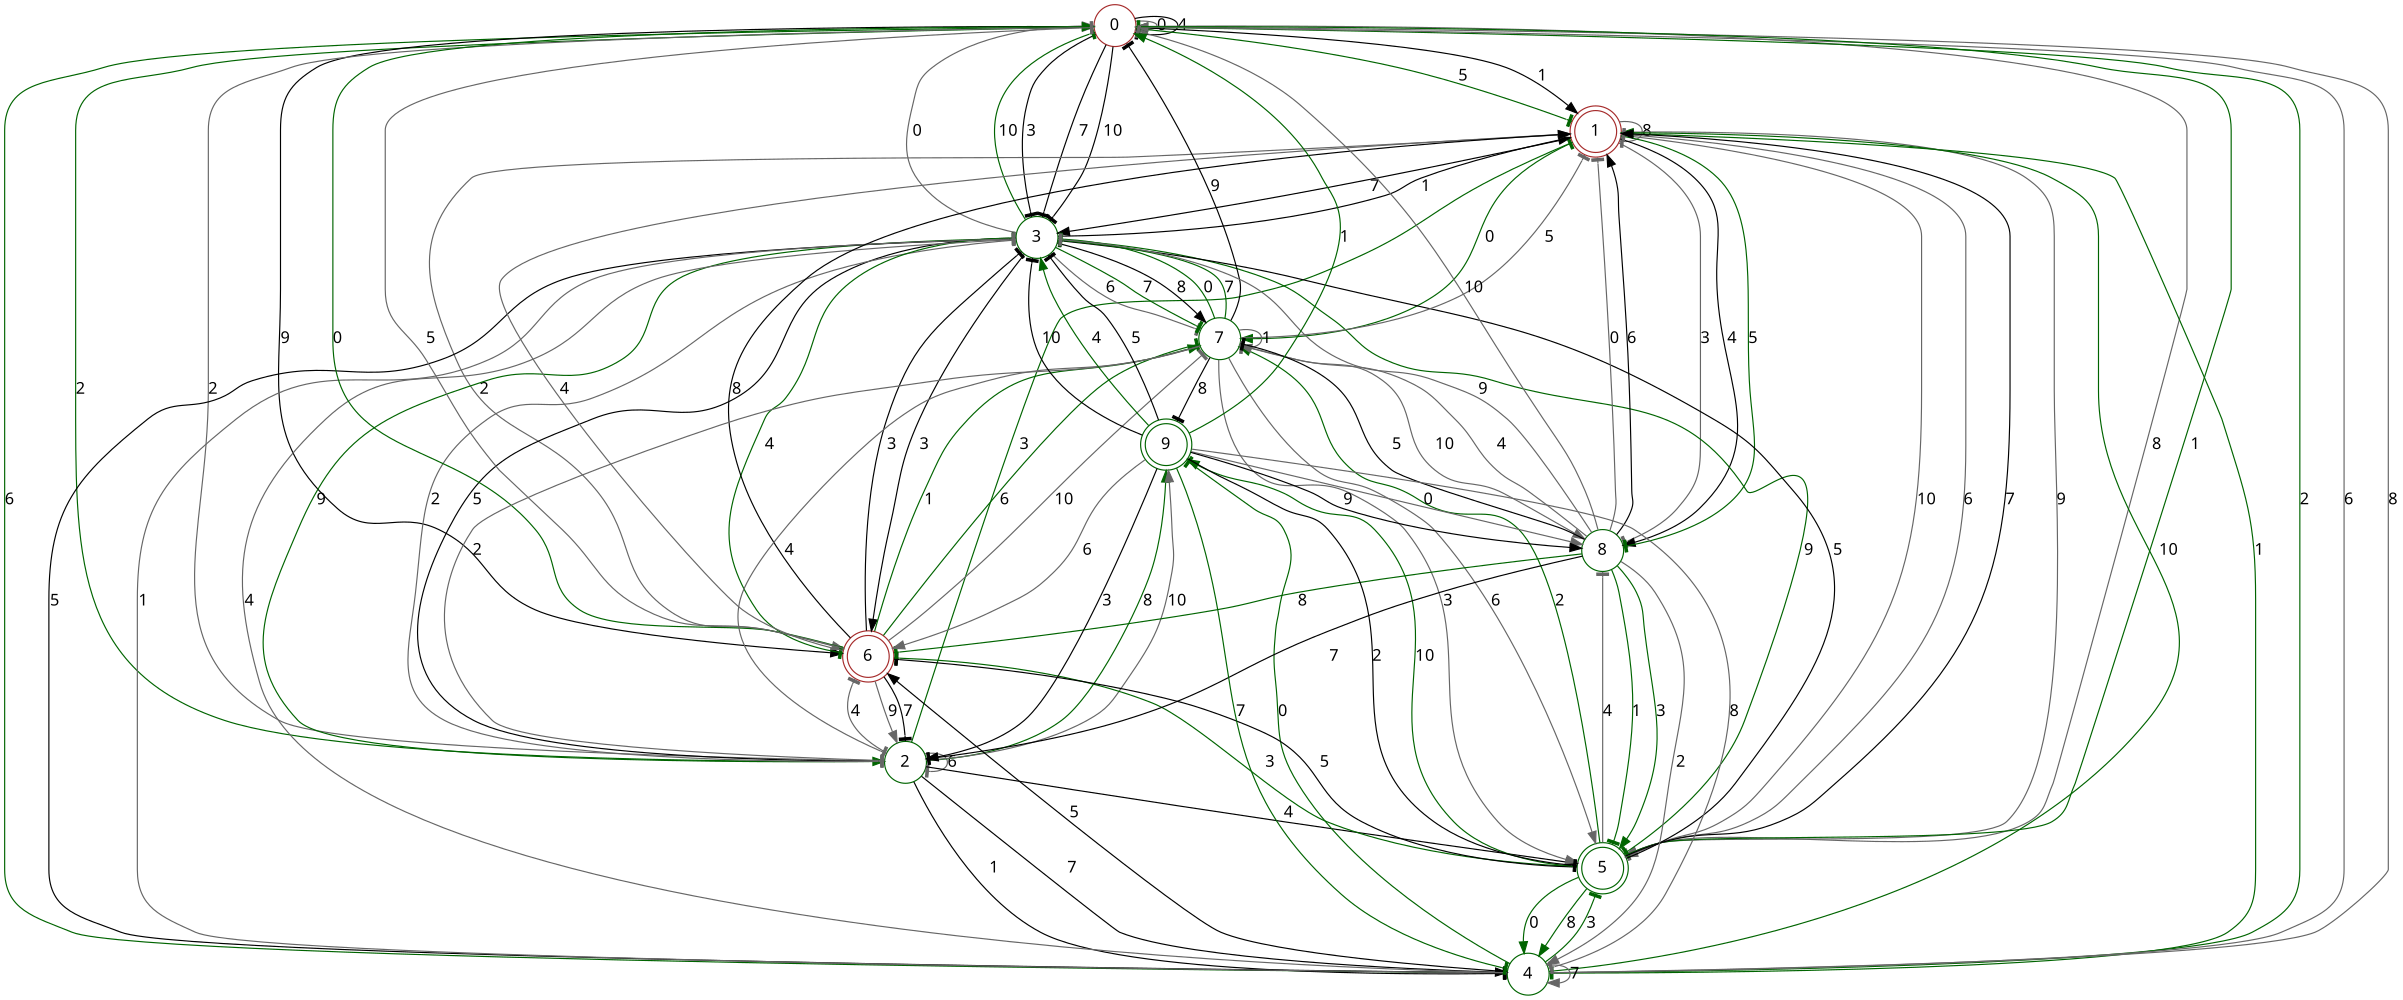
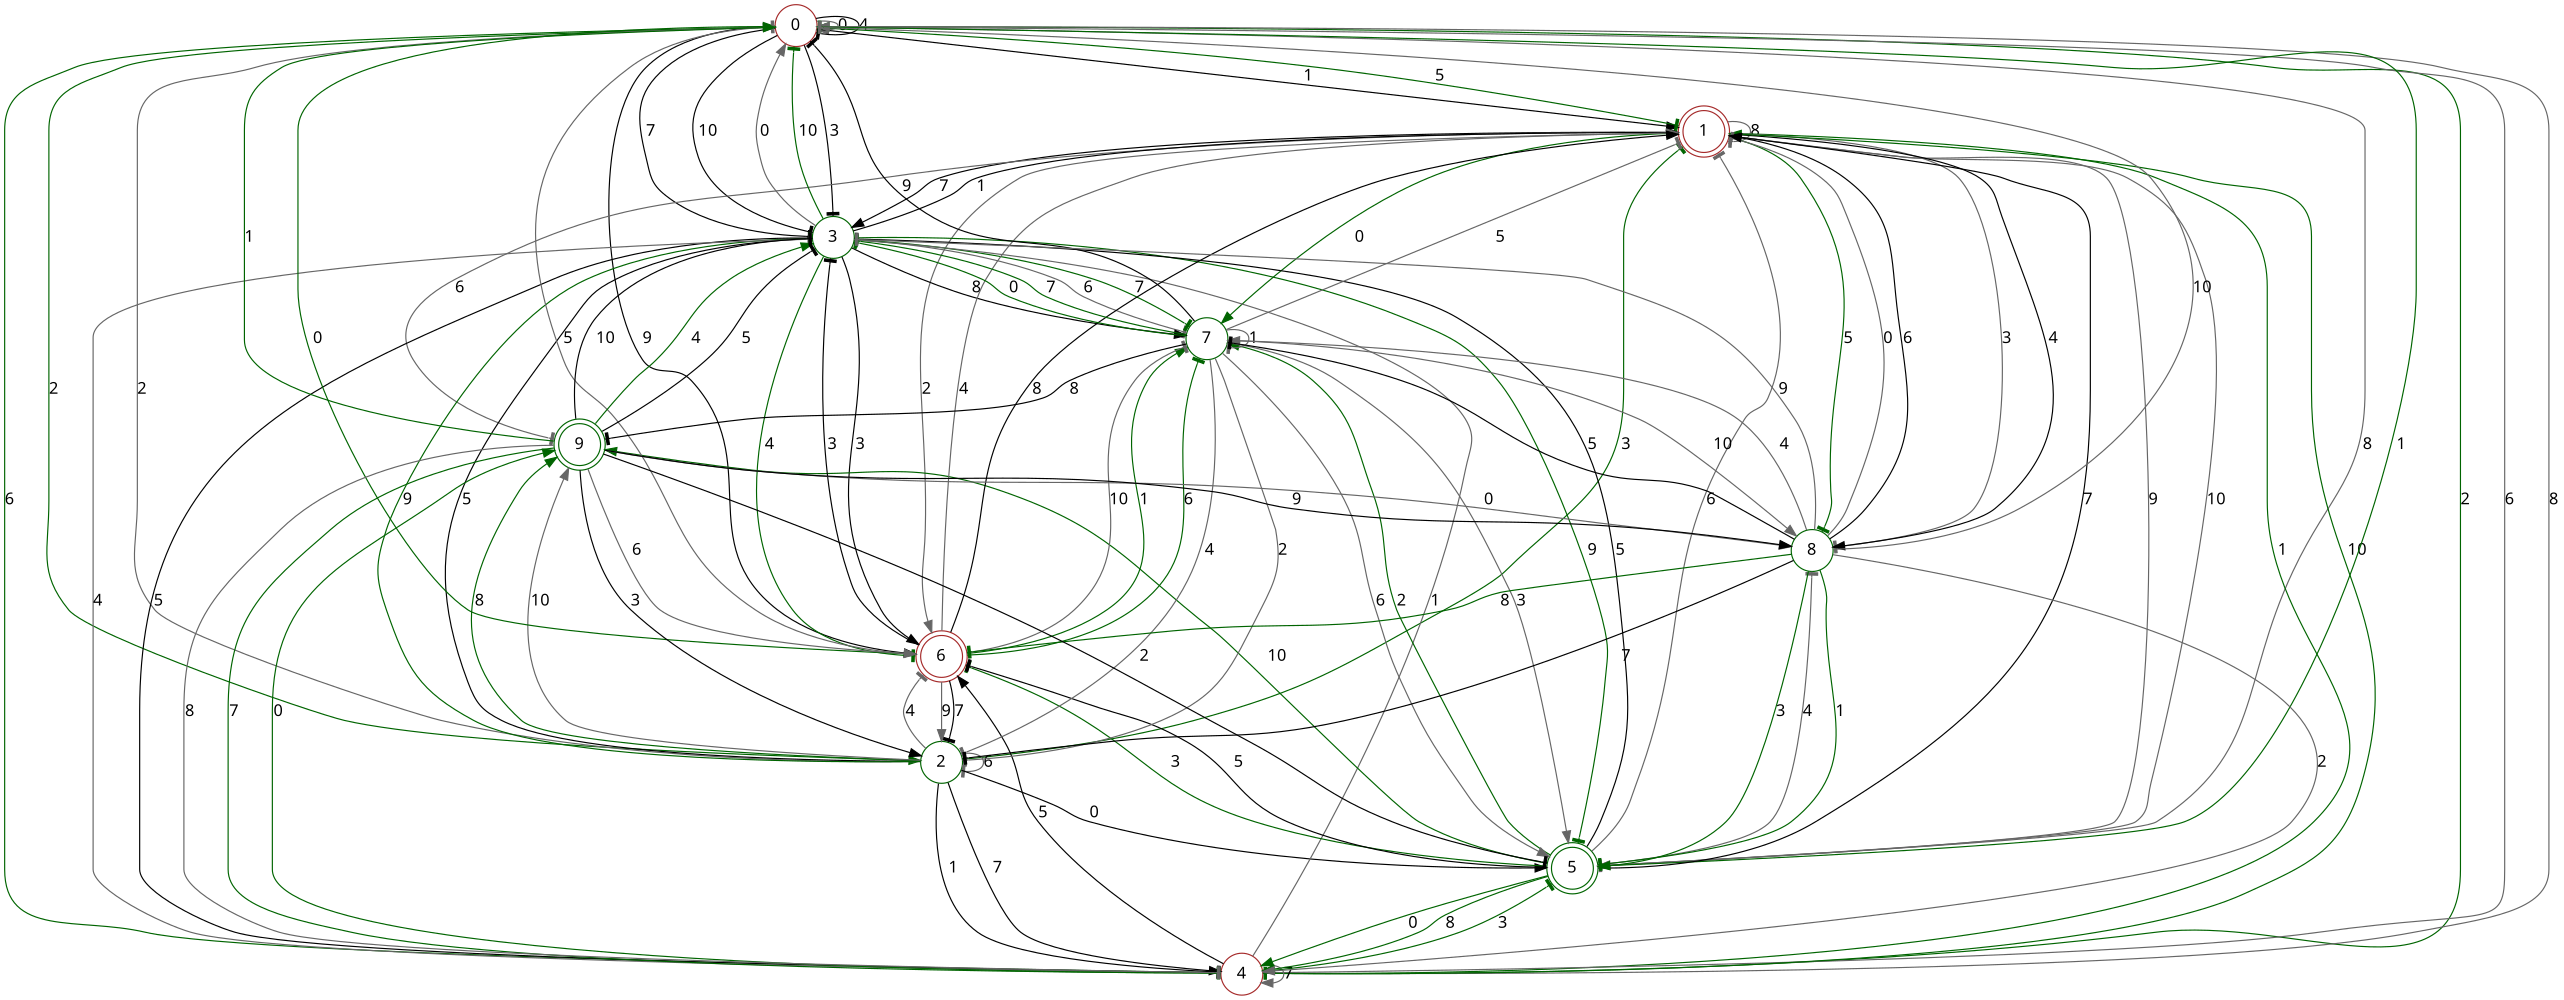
none -> (928, 172)
(428, 501) -> none
(1284, 756) -> (460, 935)
(1289, 813) -> (1095, 813)
(1528, 974) -> (1242, 974)
